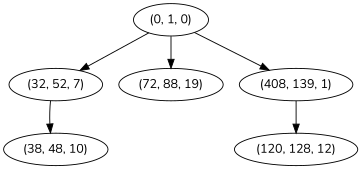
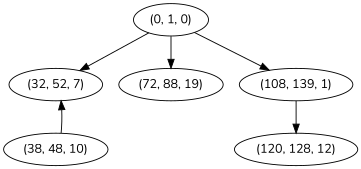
(296, 85) -> (296, 85)
(50, 112) -> (62, 121)
